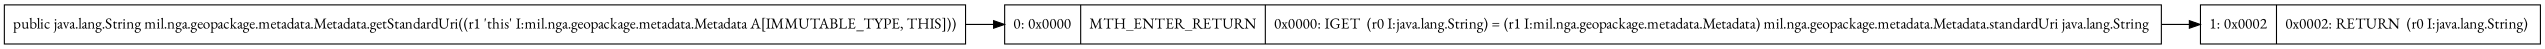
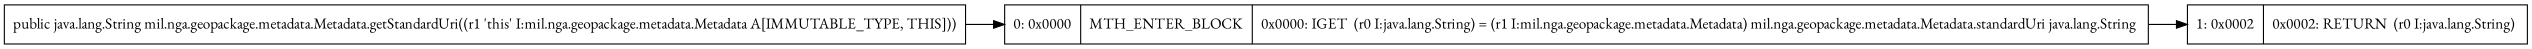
(1173, 24) -> (1166, 24)
